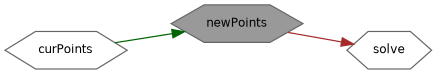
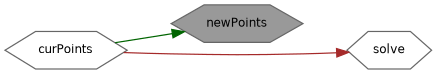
(315, 37) -> (230, 55)
